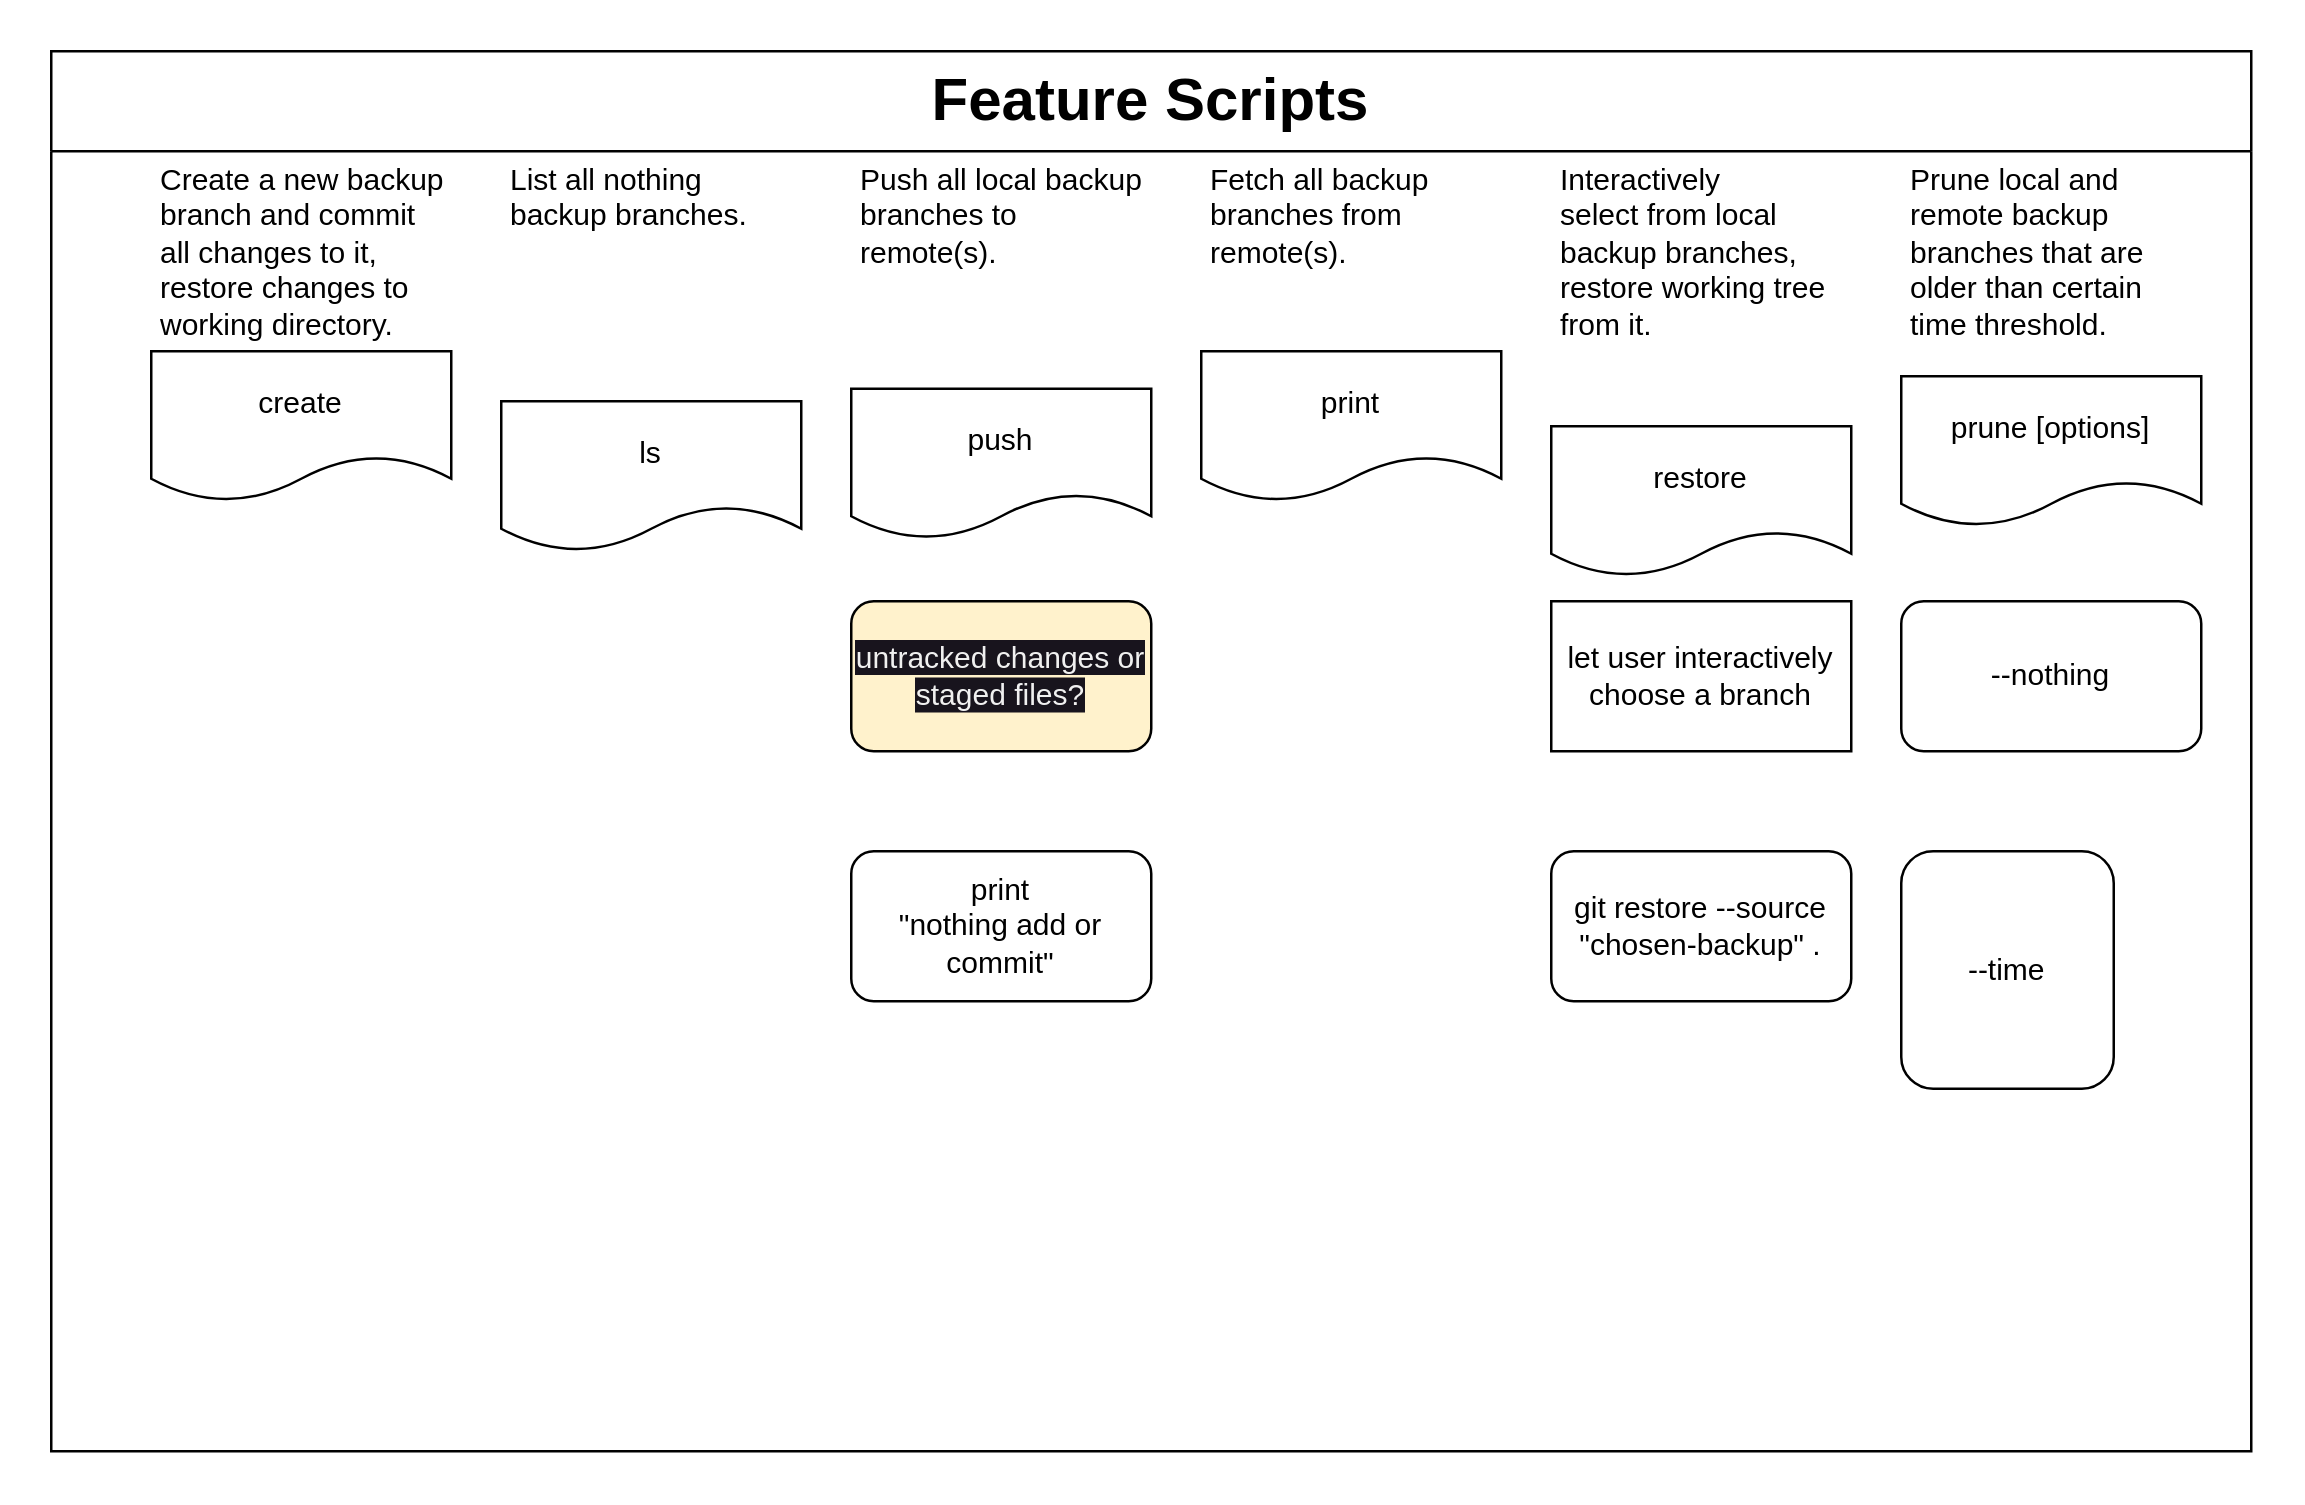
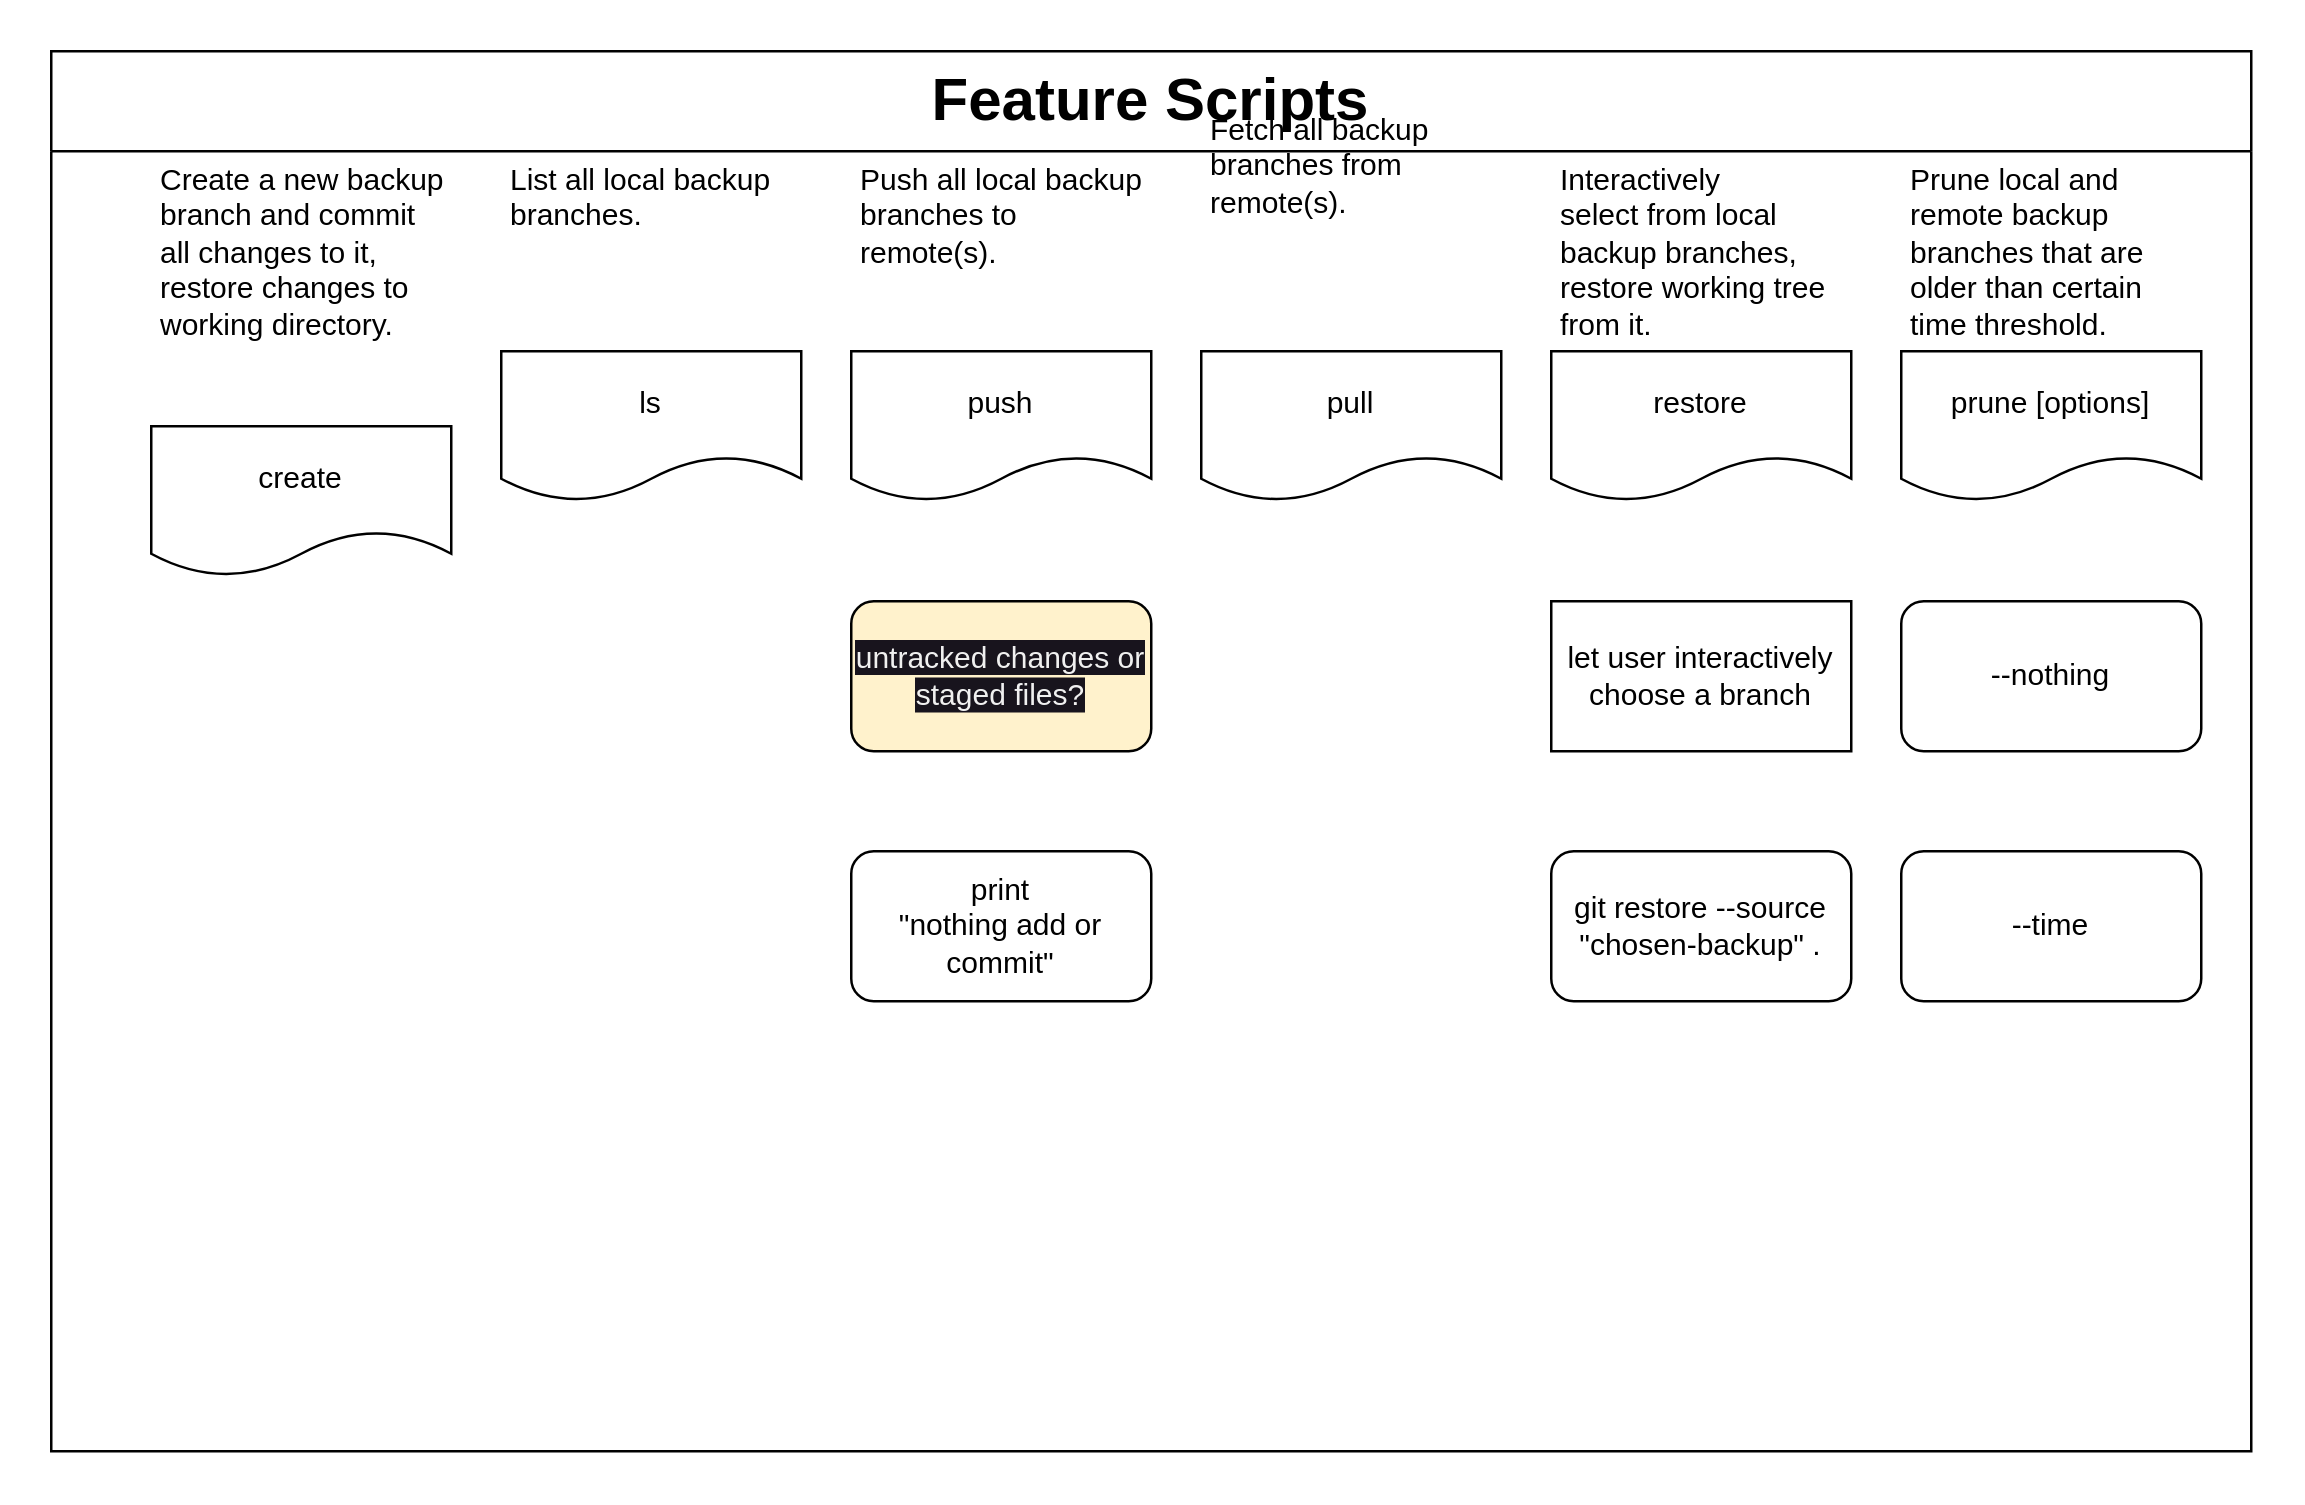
(654, 170) -> (654, 170)
(1351, 251) -> (1351, 201)
(1351, 404) -> (1351, 404)
(301, 426) -> (301, 501)
(2051, 451) -> (2051, 426)
(1001, 464) -> (1001, 426)
(651, 476) -> (651, 426)
(1701, 501) -> (1701, 426)
(2008, 970) -> (2051, 926)
